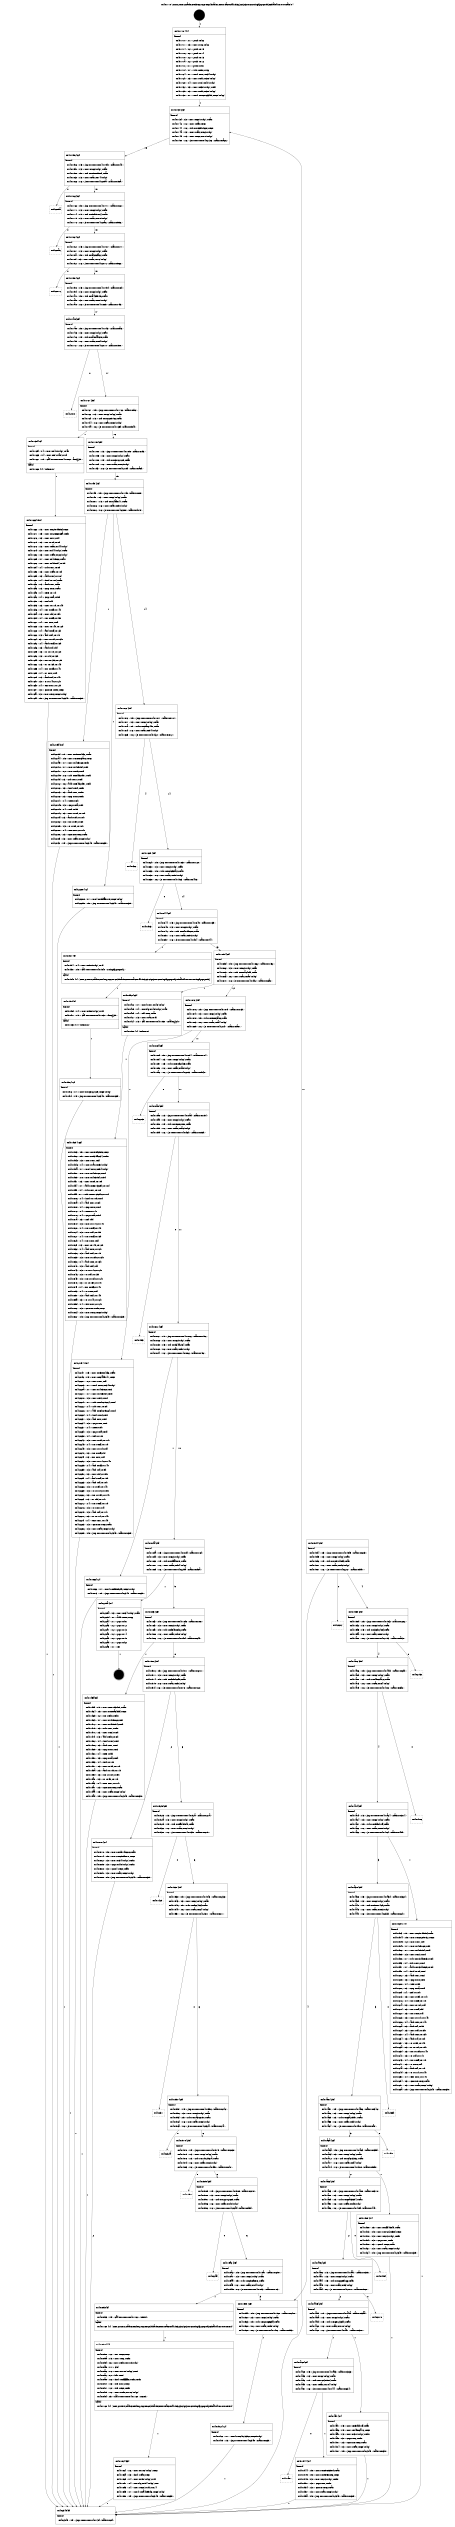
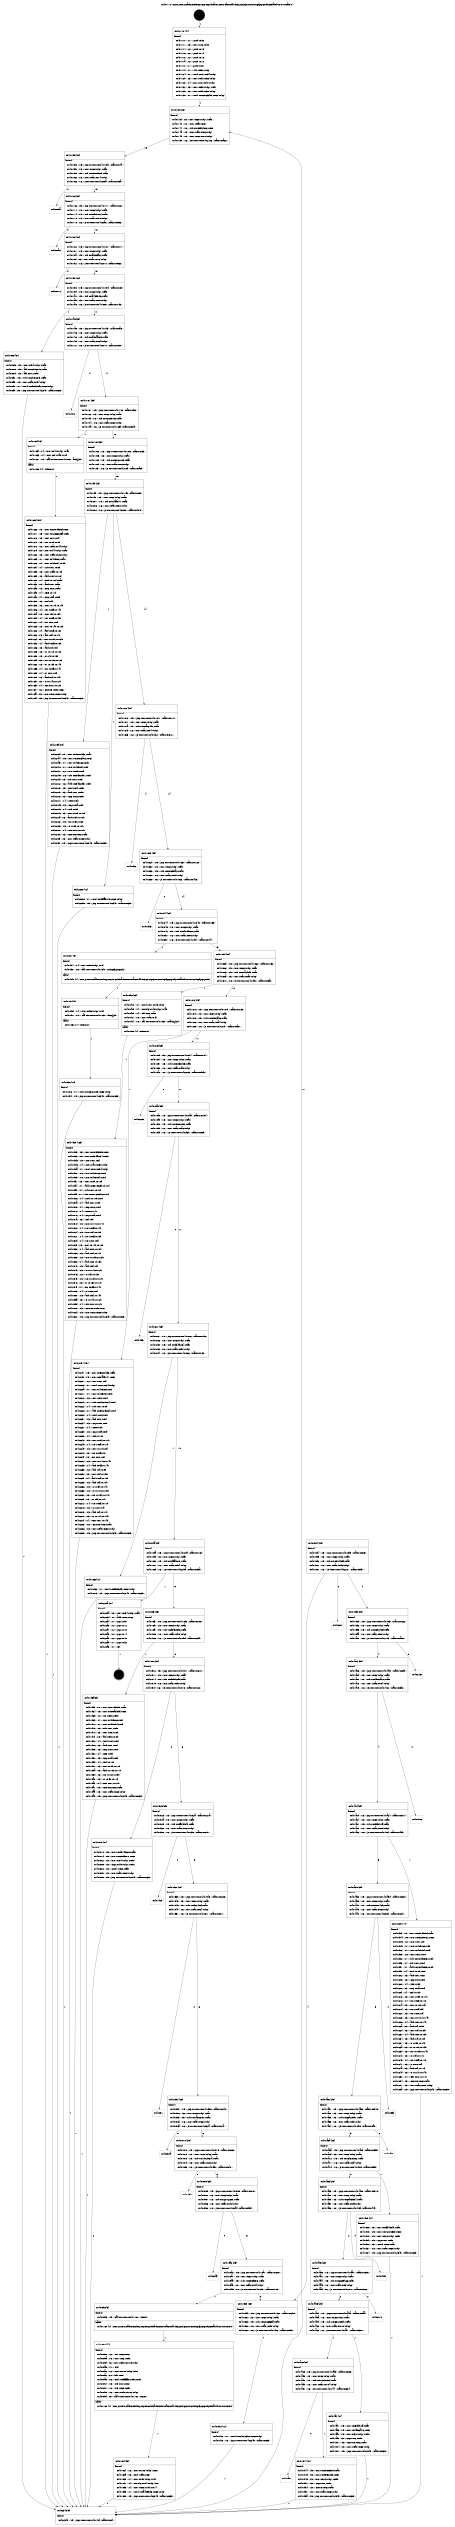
none -> (34, 373)
